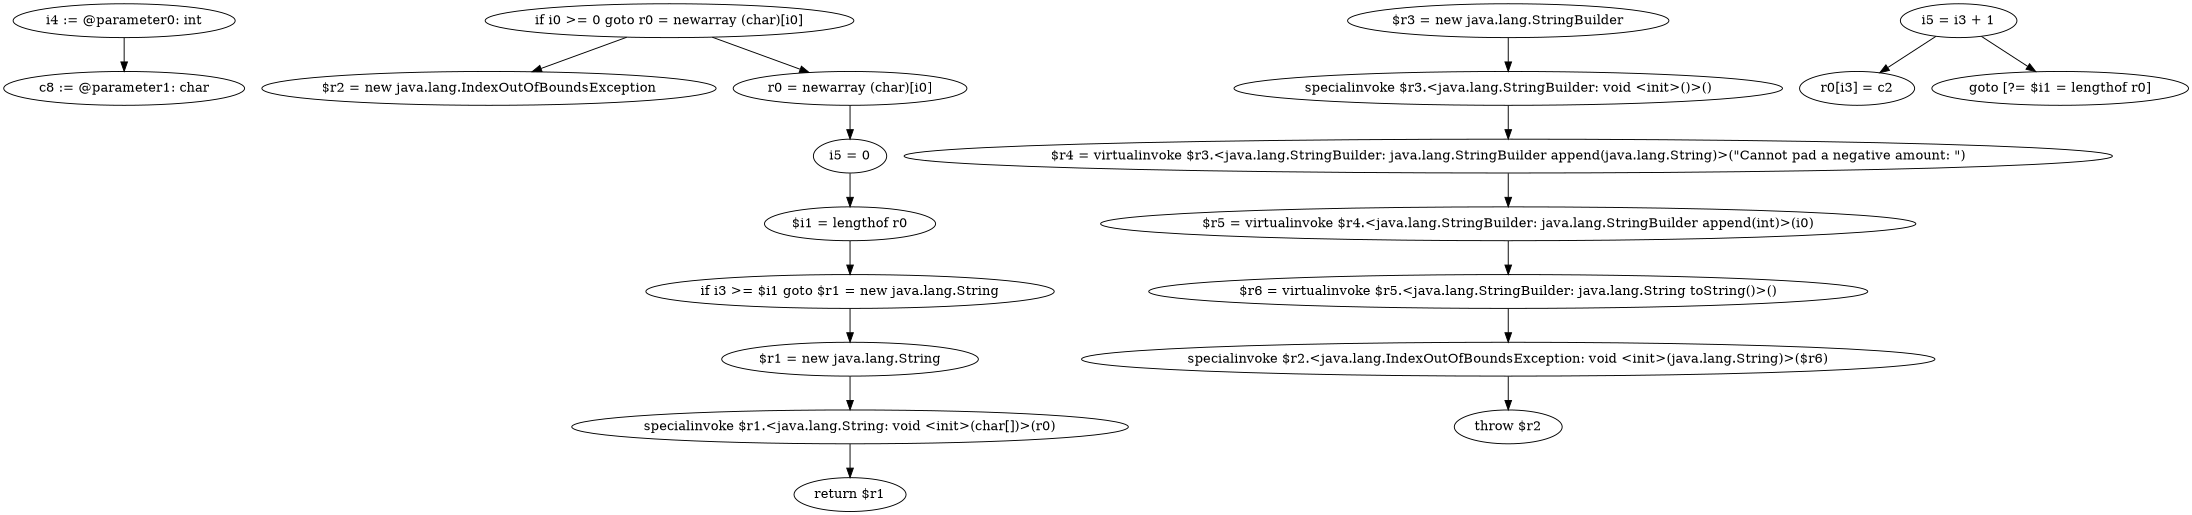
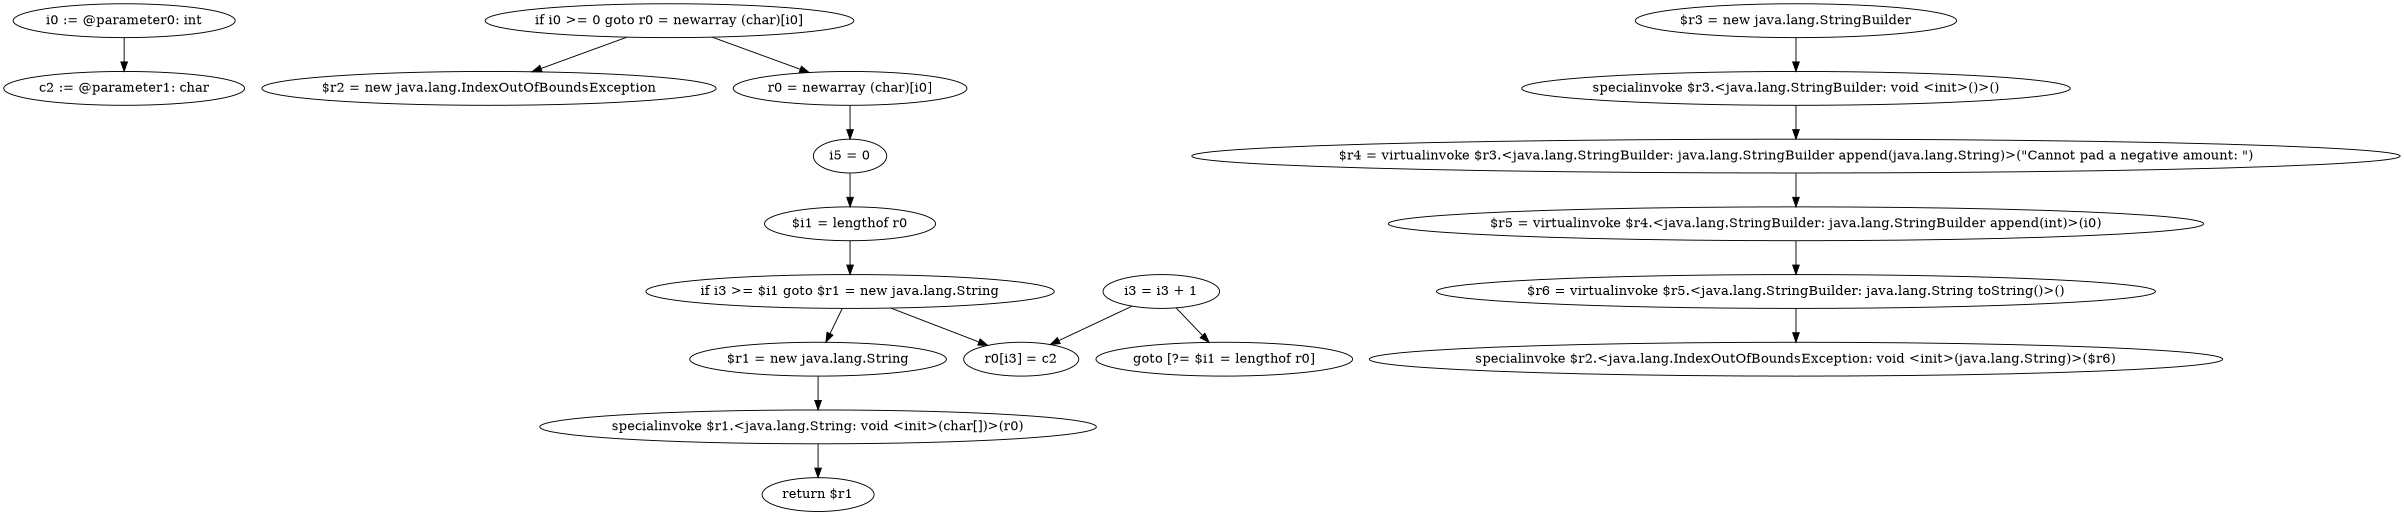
(124, 21) -> (124, 21)
(1959, 21) -> (1161, 291)
(124, 88) -> (124, 88)
none -> (935, 325)
(1508, 427) -> none
